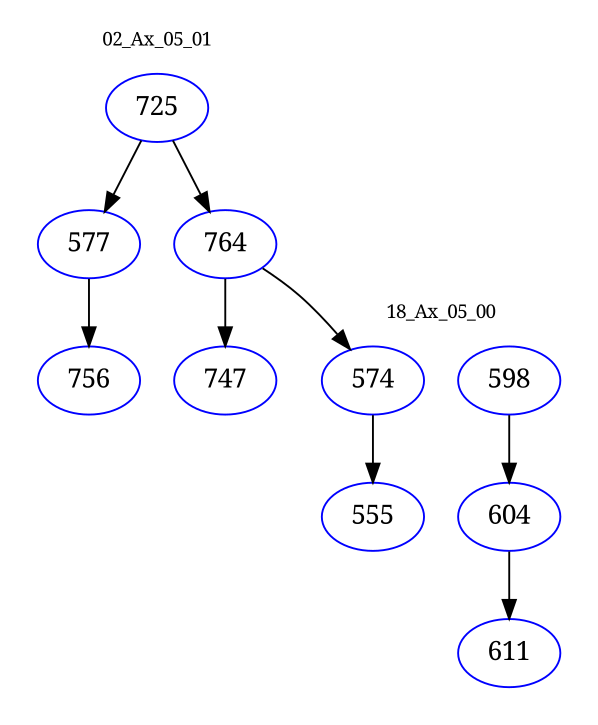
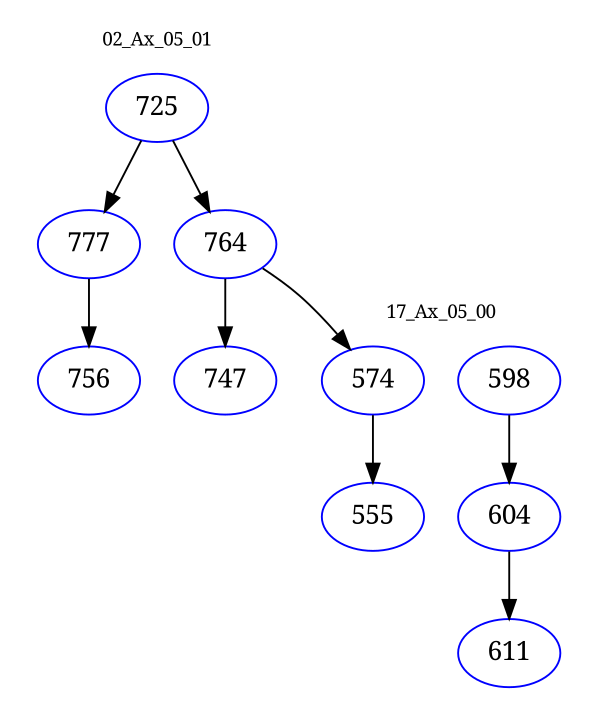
(89, 244) -> (89, 244)
(441, 313) -> (441, 313)
